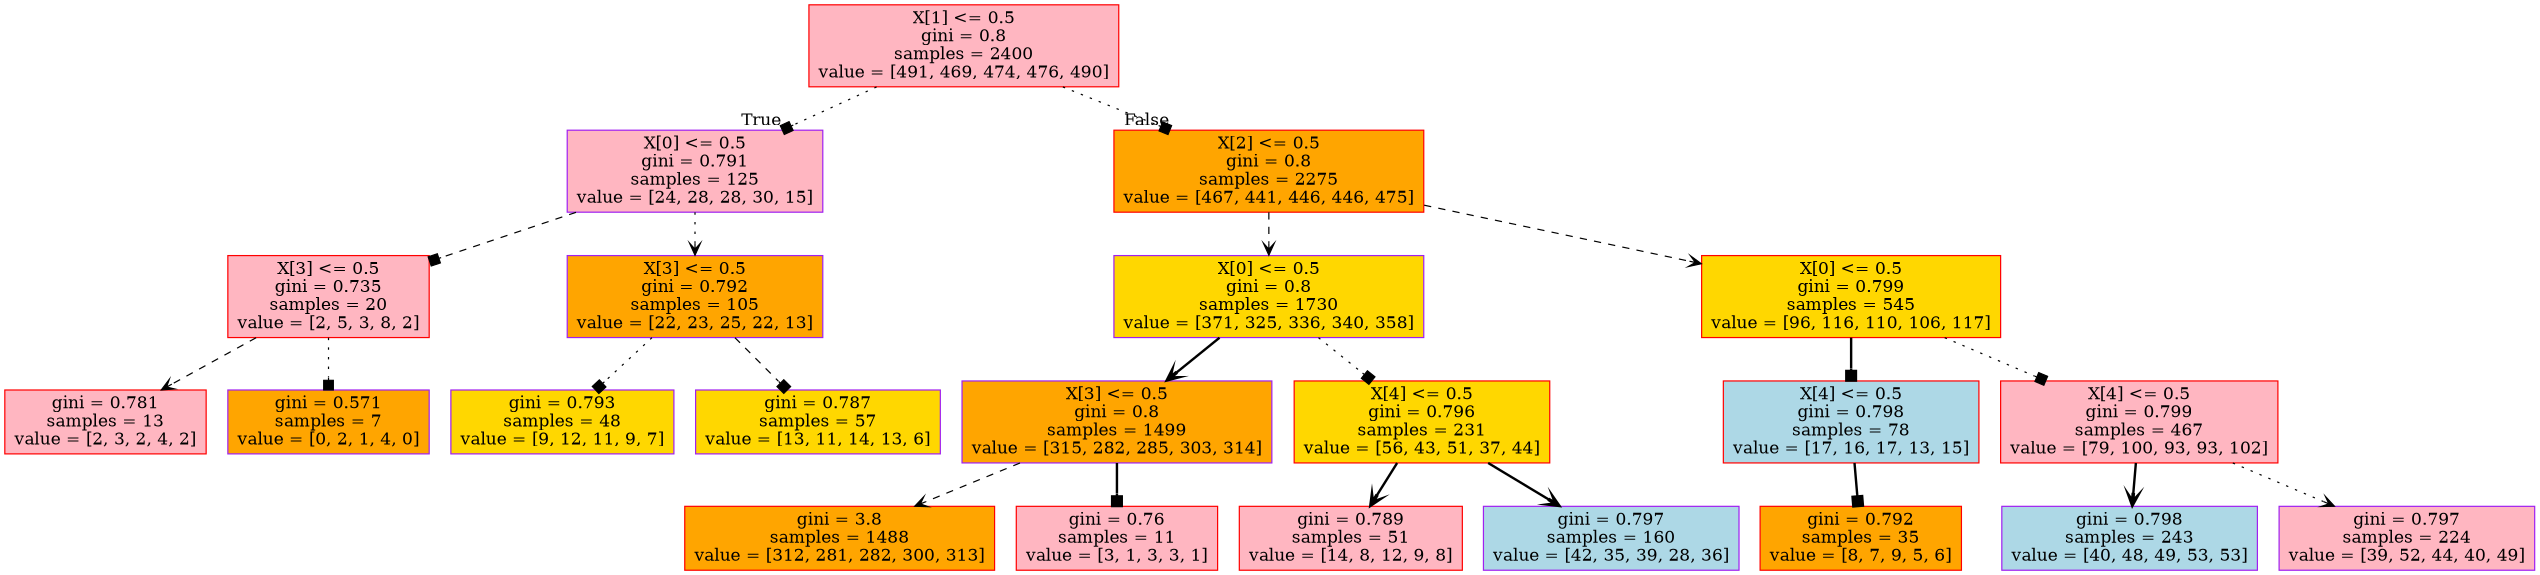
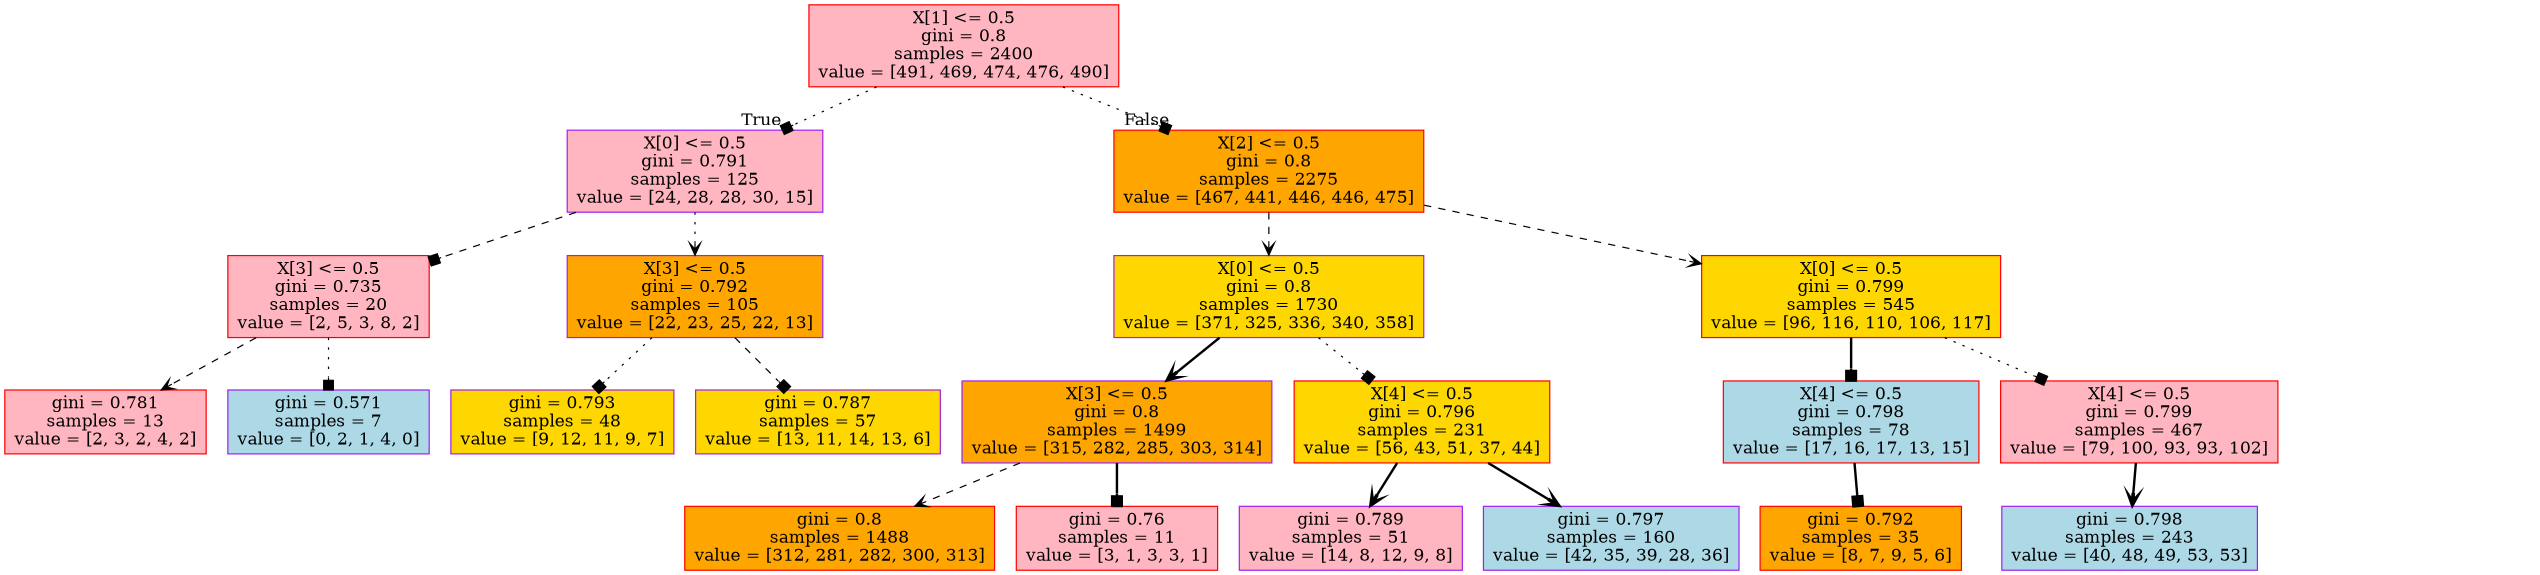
(329, 422) -> (329, 422)
(840, 538) -> (840, 538)
(1351, 538) -> (1351, 538)
(2407, 538) -> none
